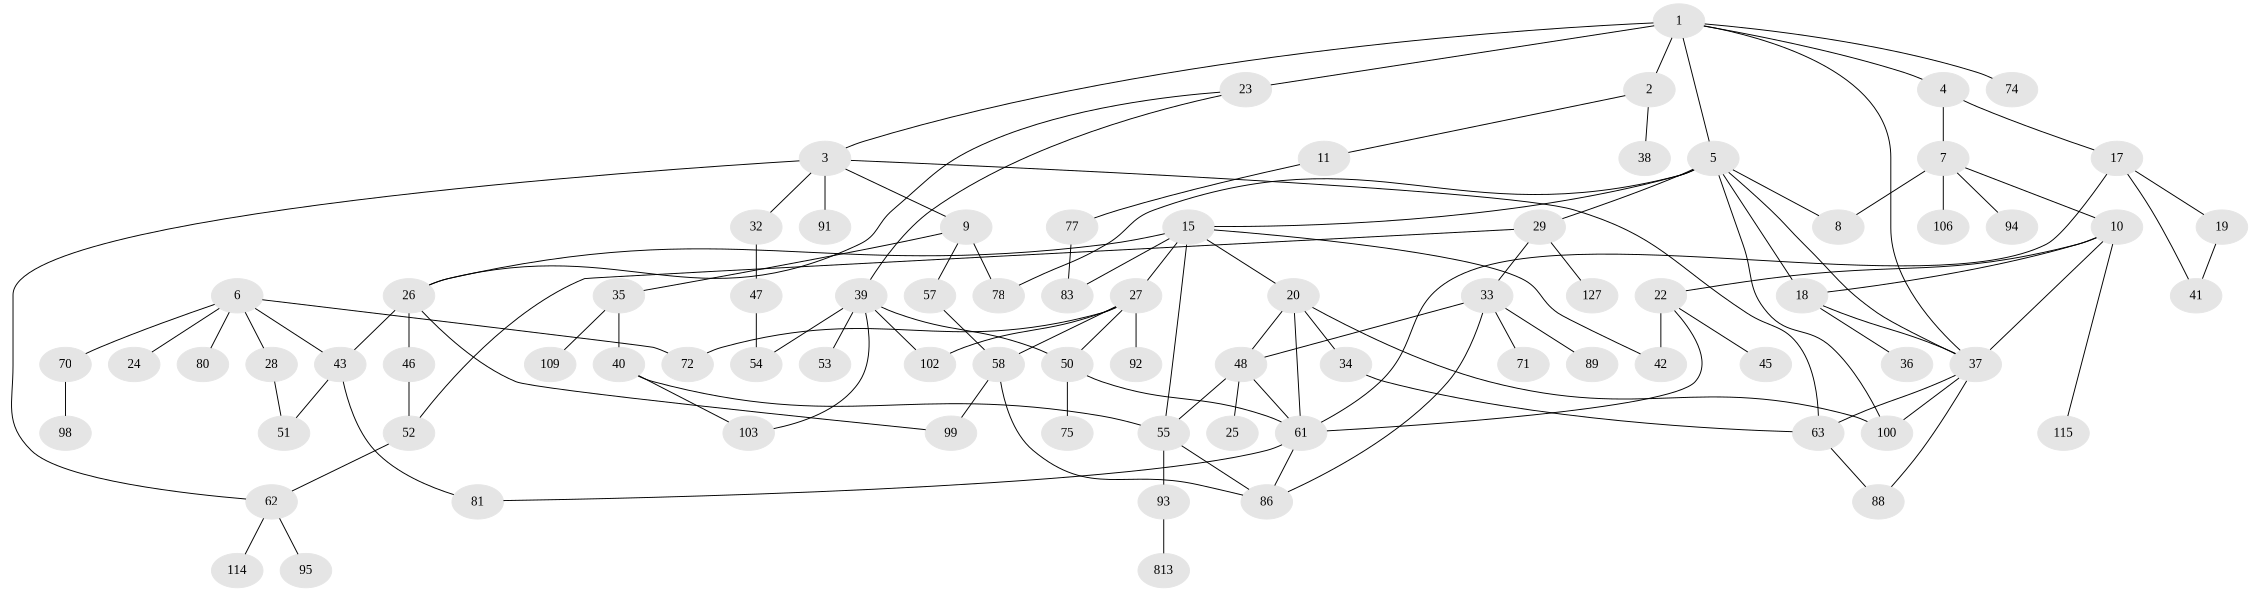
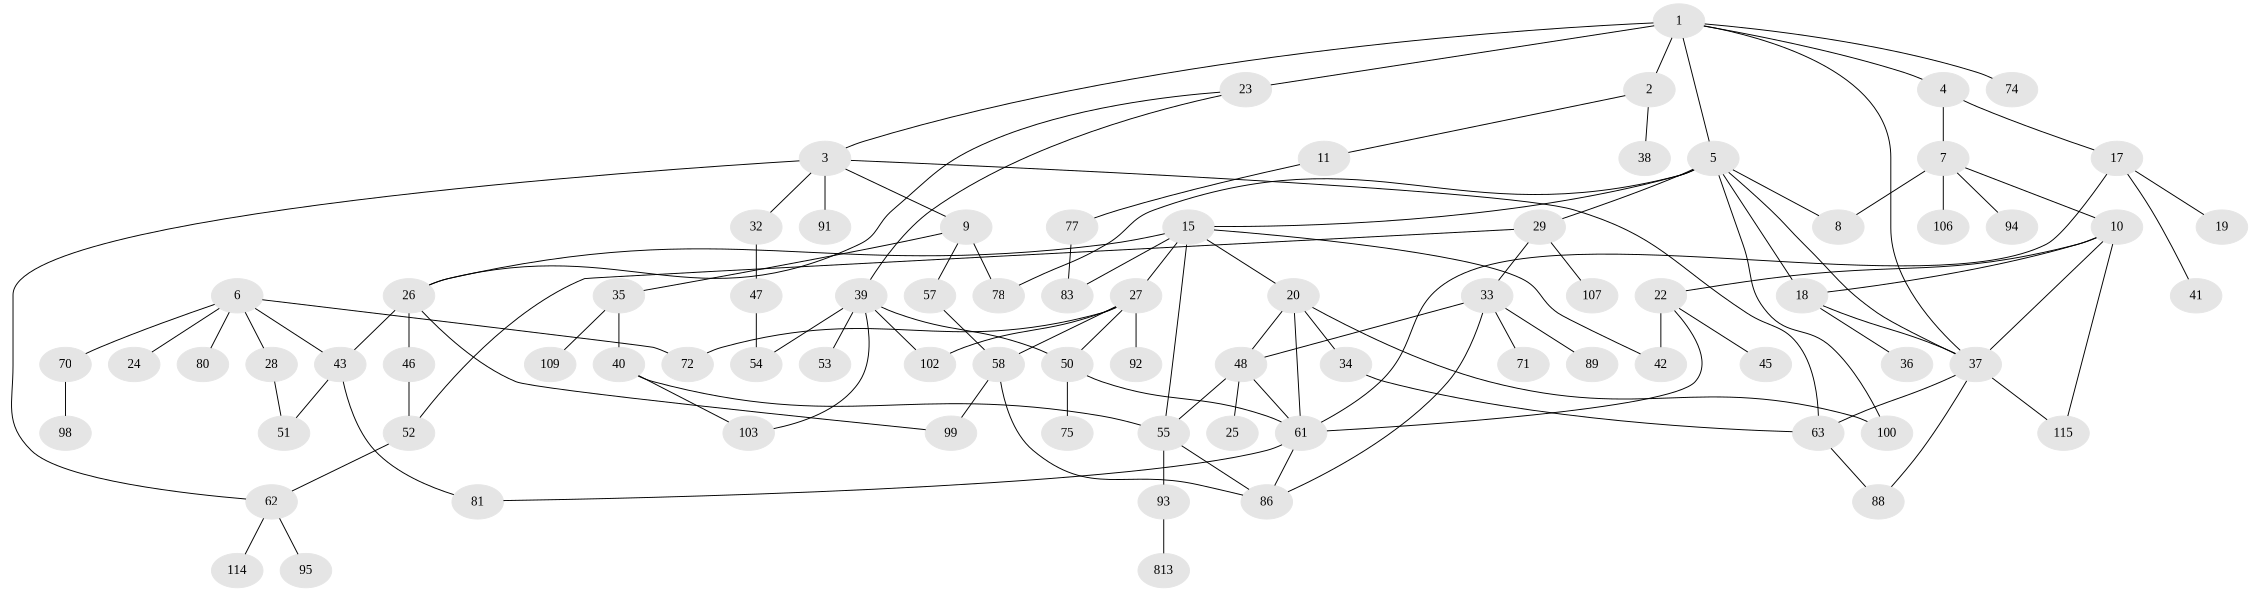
(2209, 261) -> none
(1592, 296) -> (1592, 296)
(1931, 399) -> (2020, 399)
